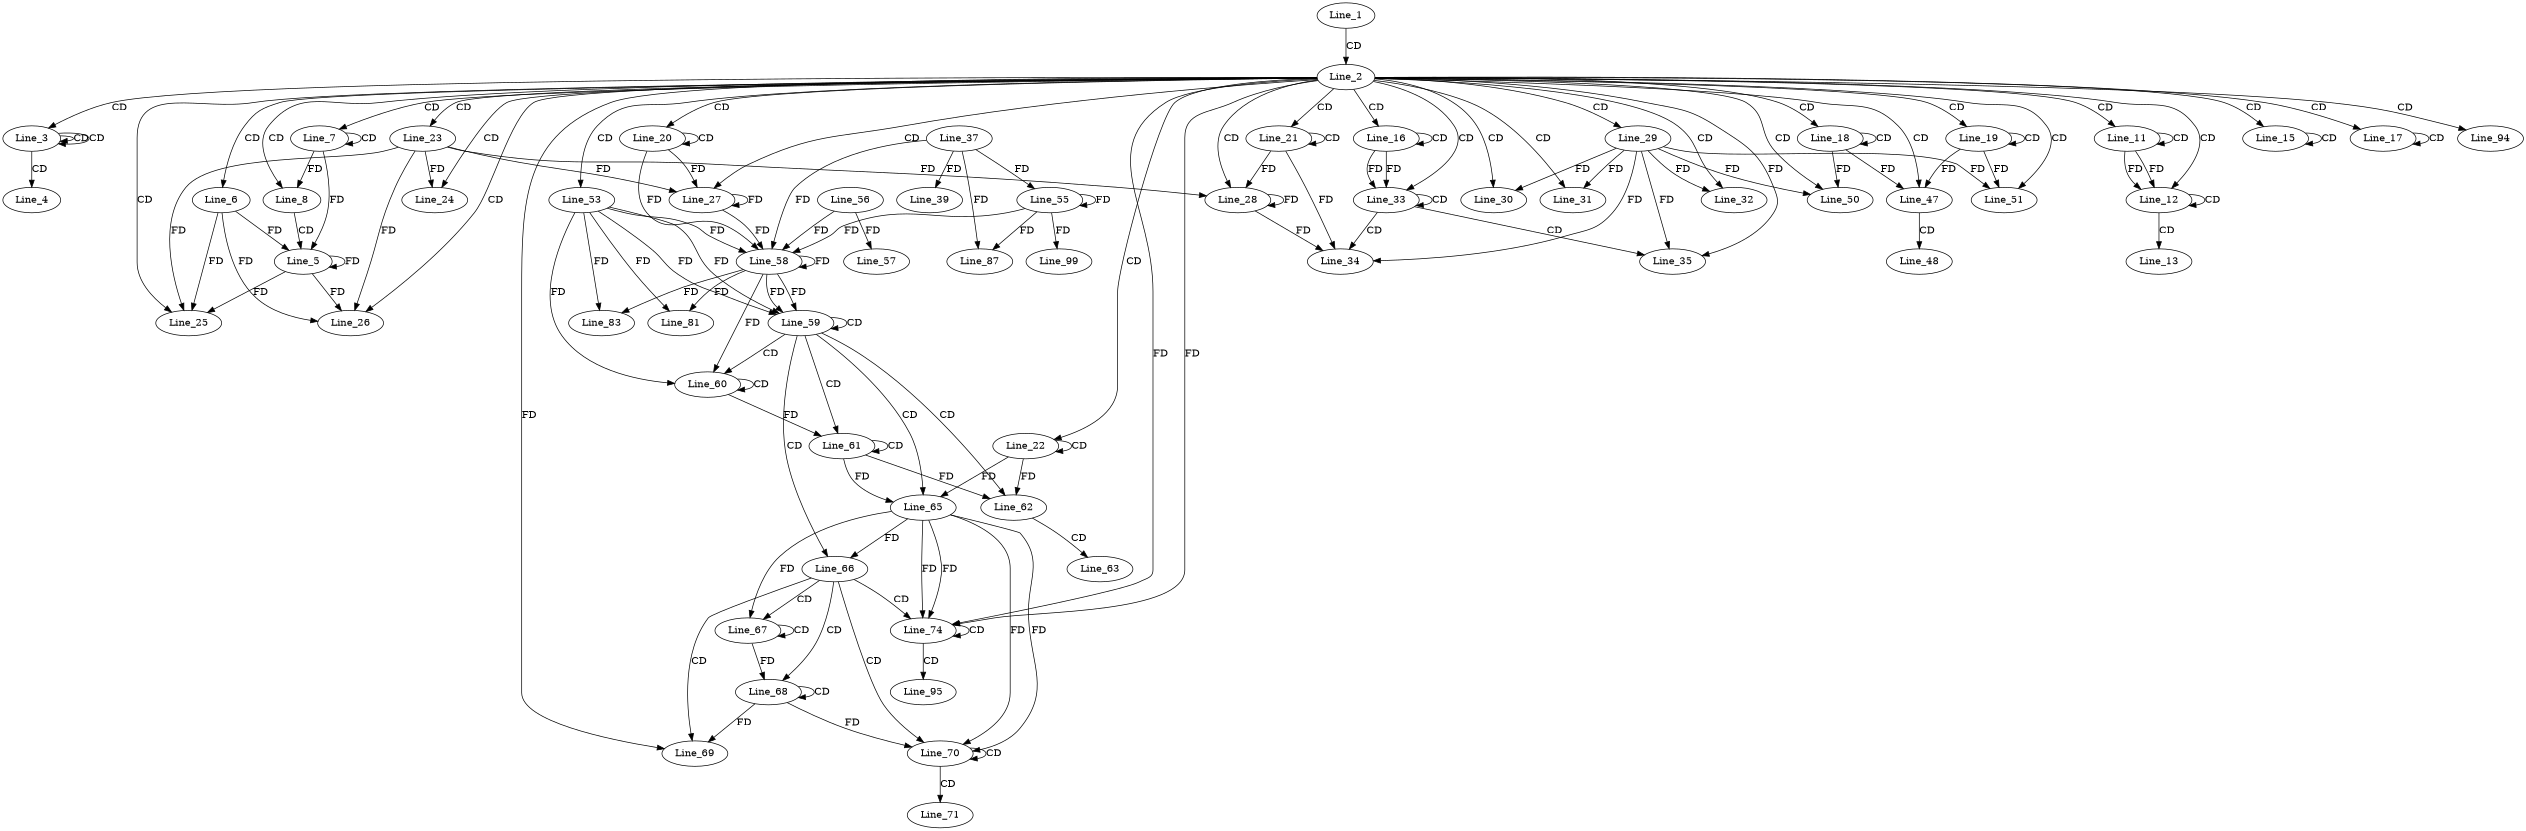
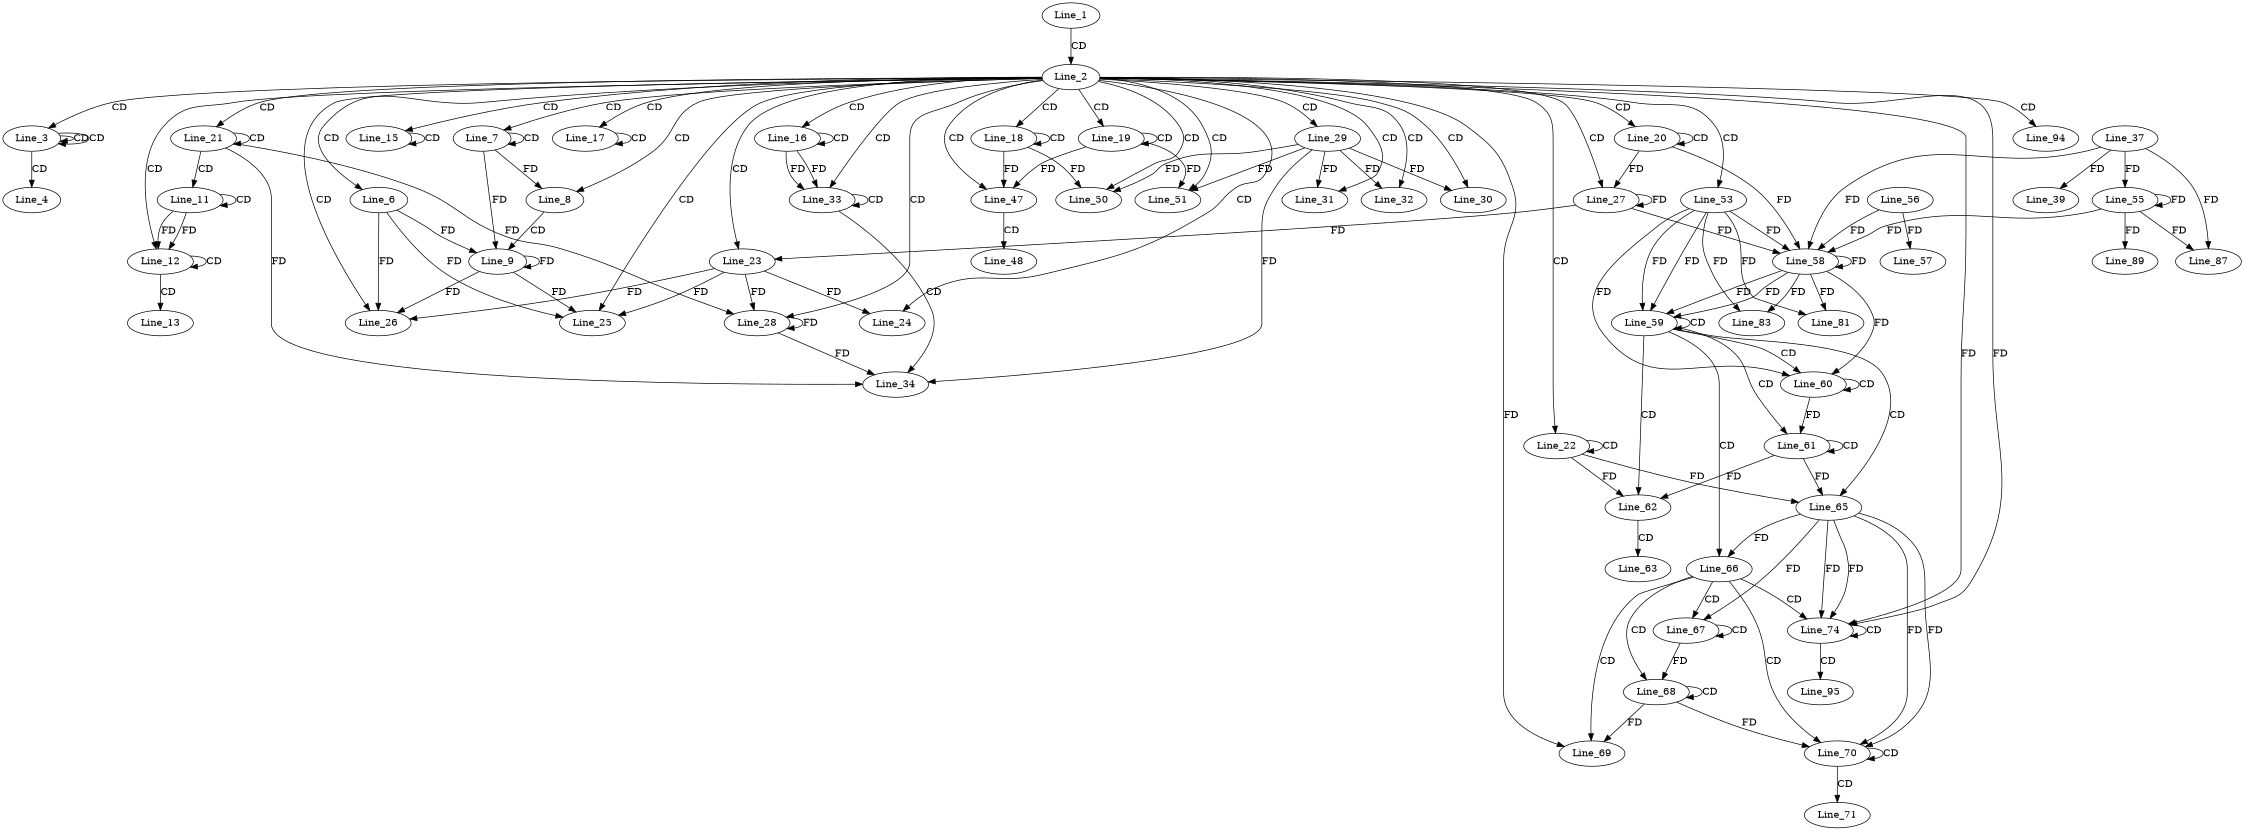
(1746, 82) -> (198, 166)
(559, 169) -> (1179, 236)
(303, 262) -> (498, 262)
(1059, 262) -> (2125, 262)
(1673, 262) -> none
